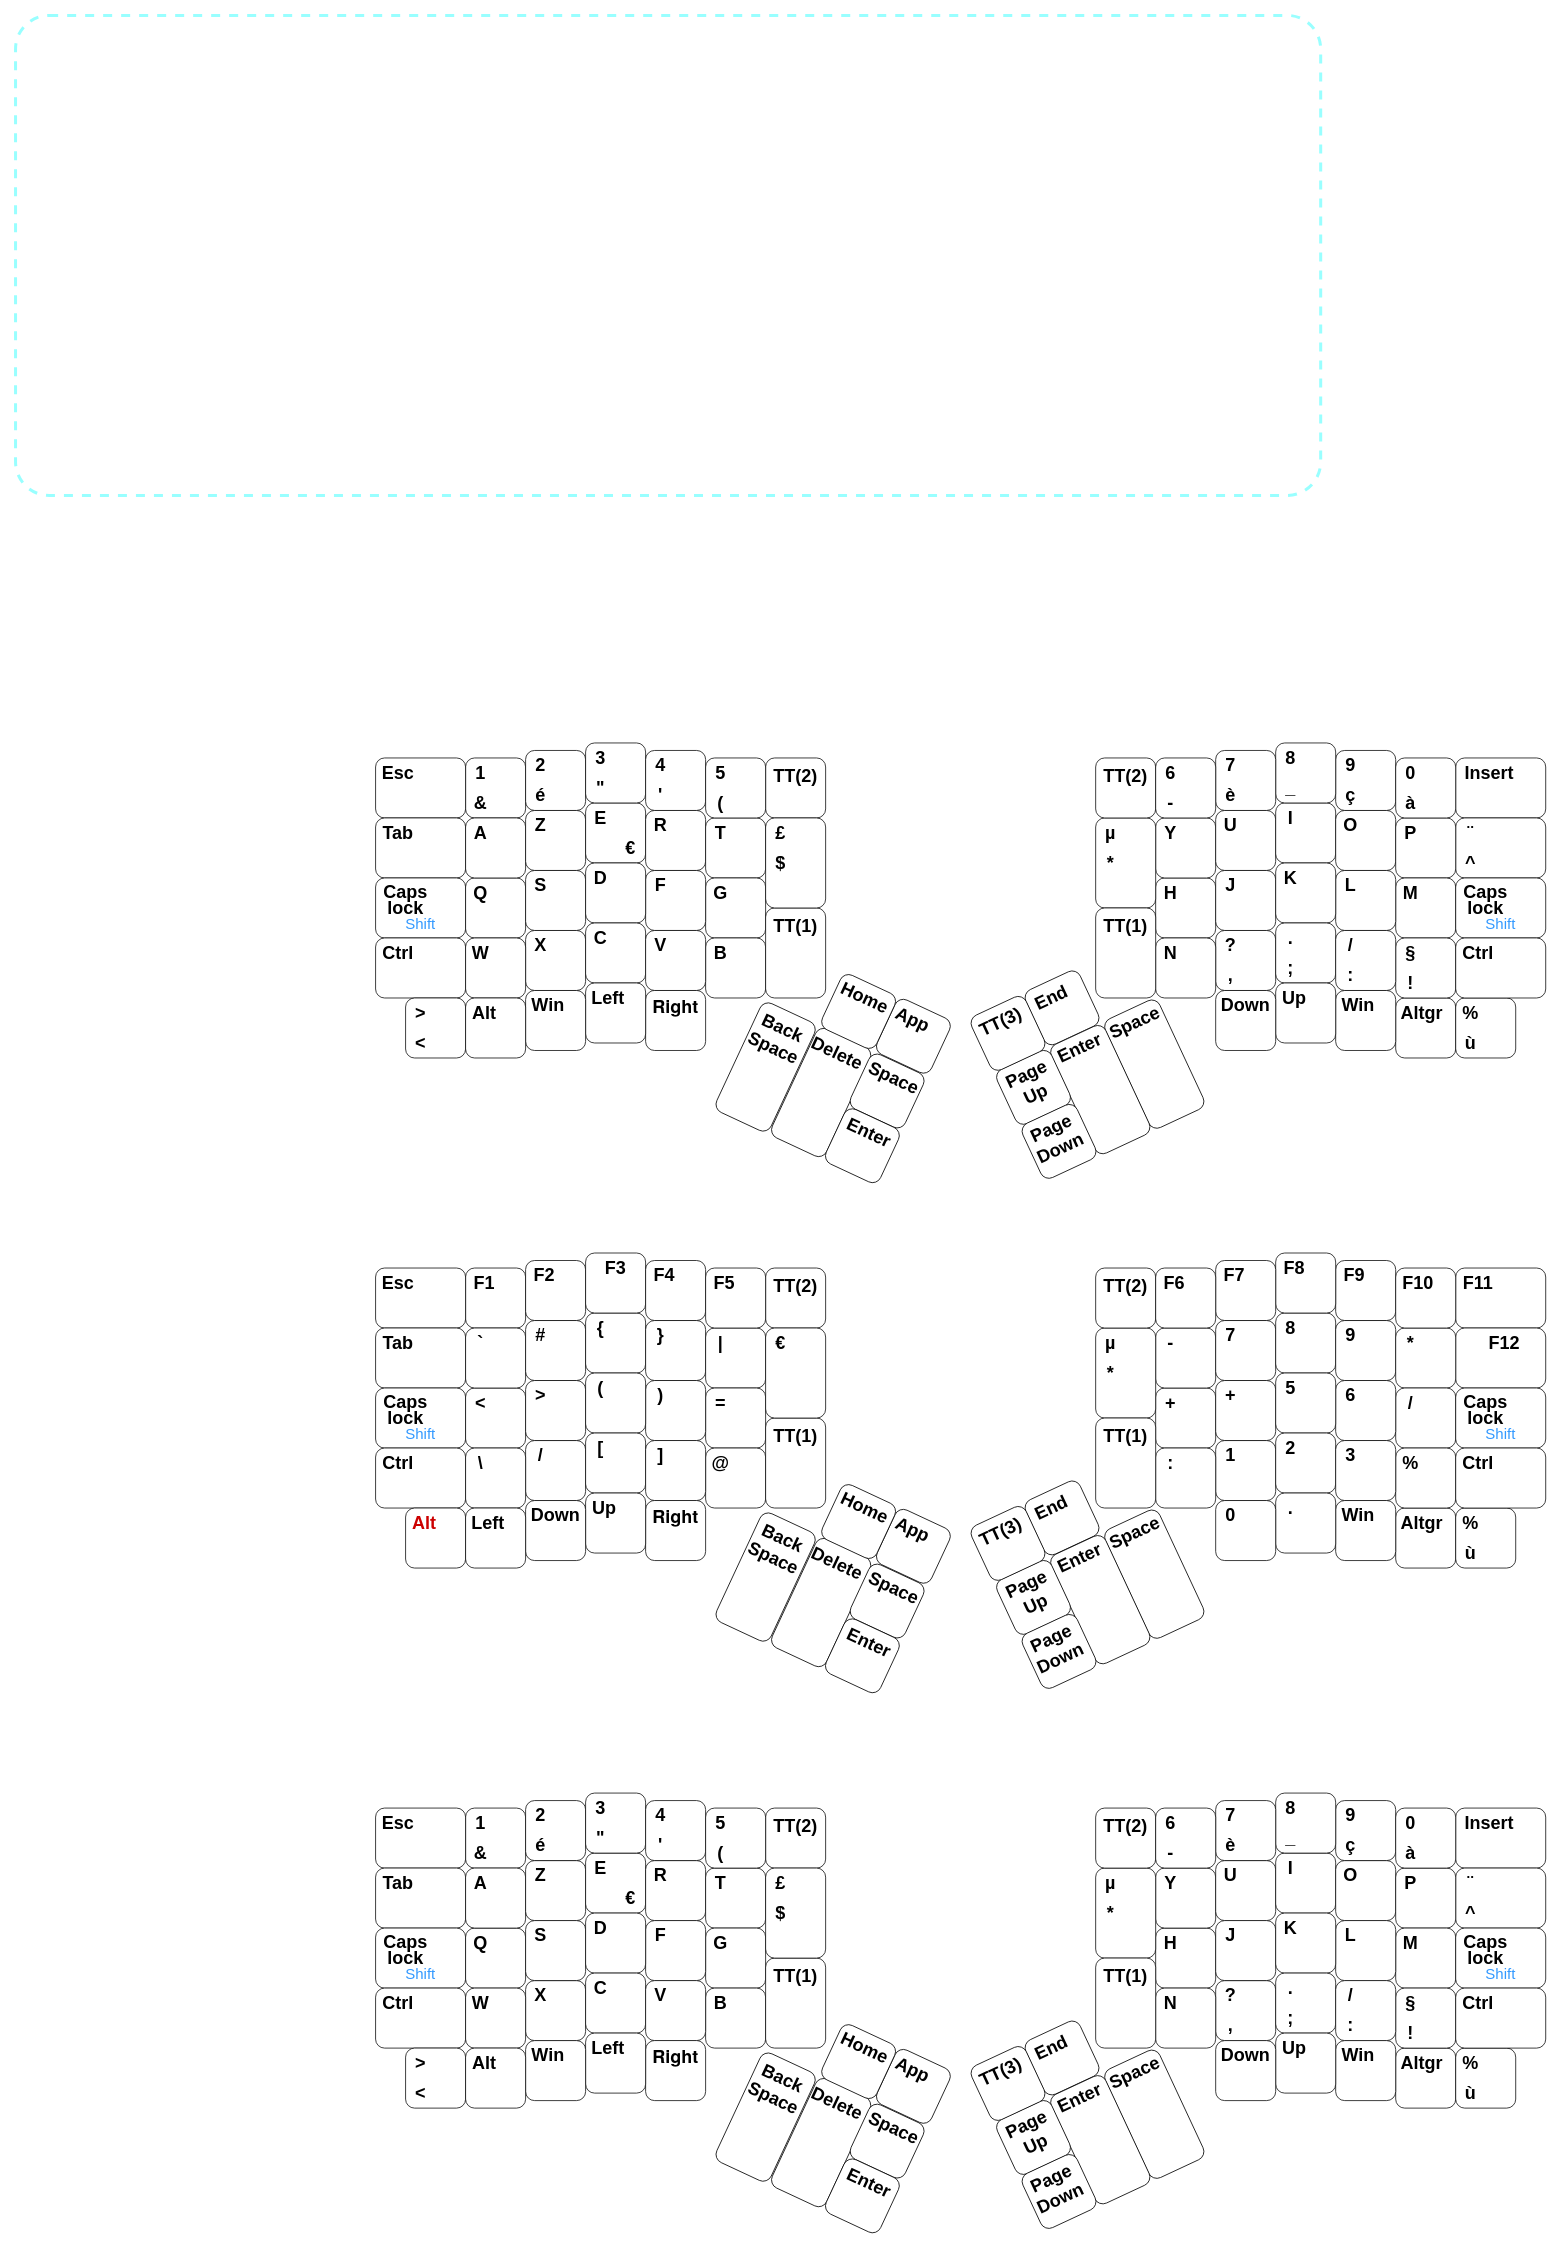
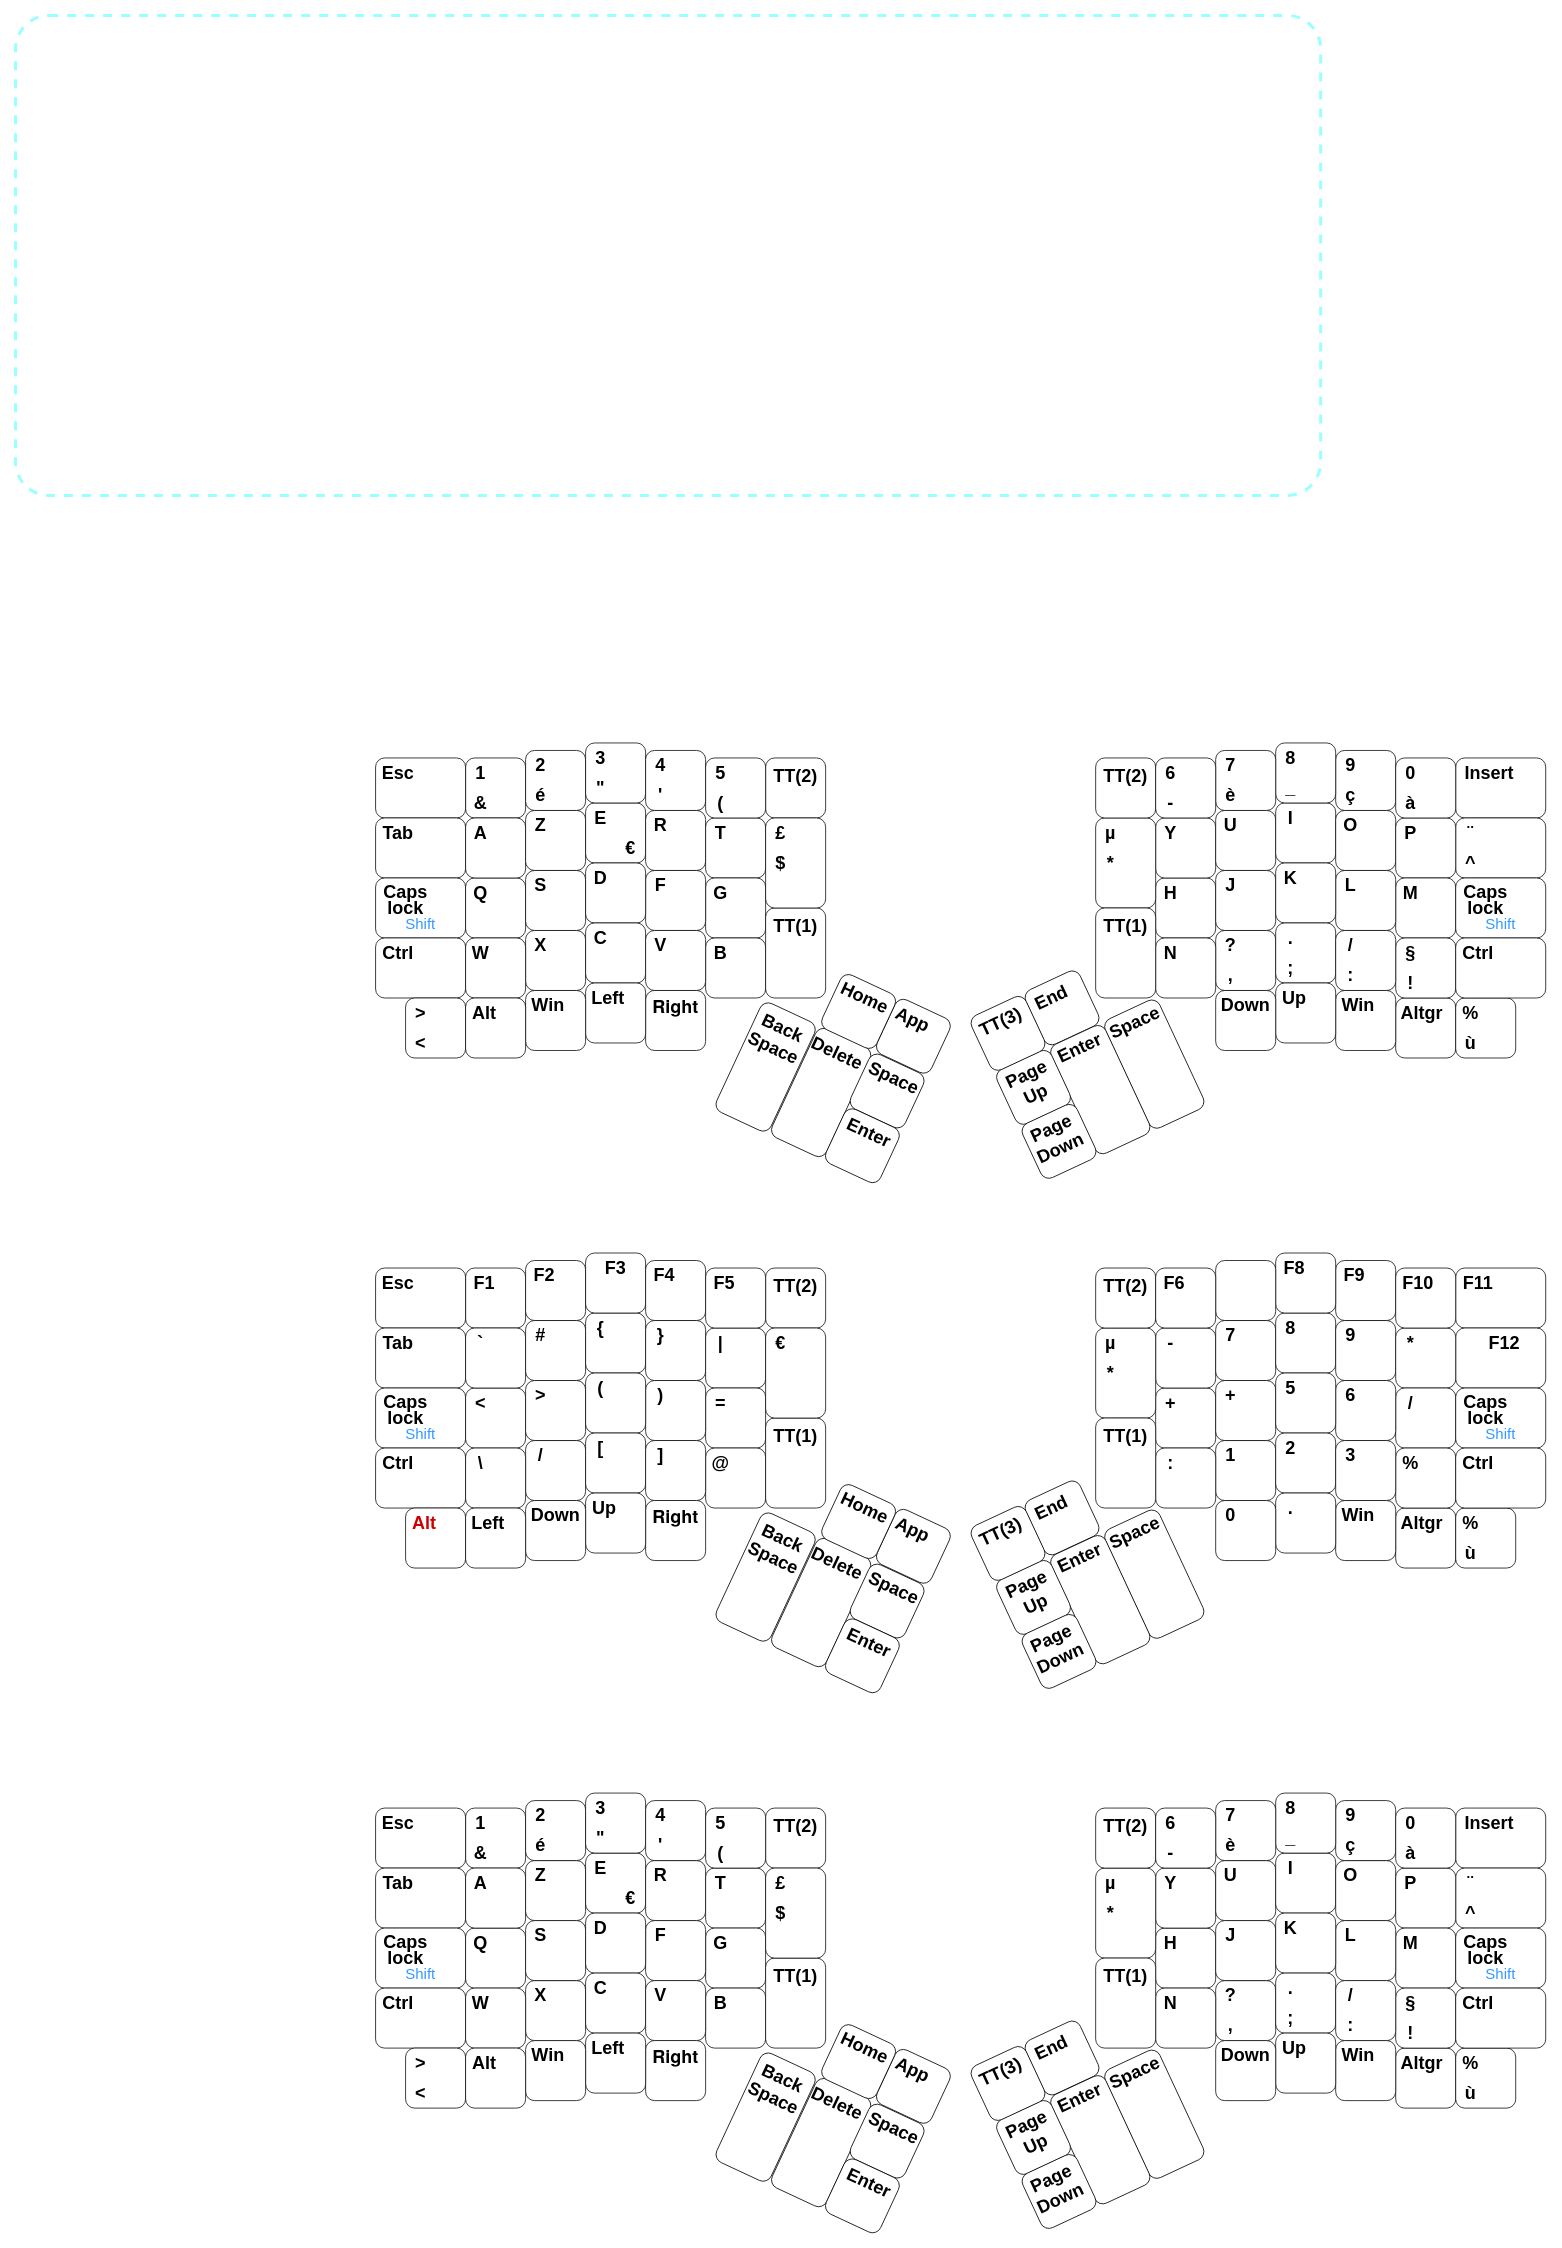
(1234, 1275) -> none
